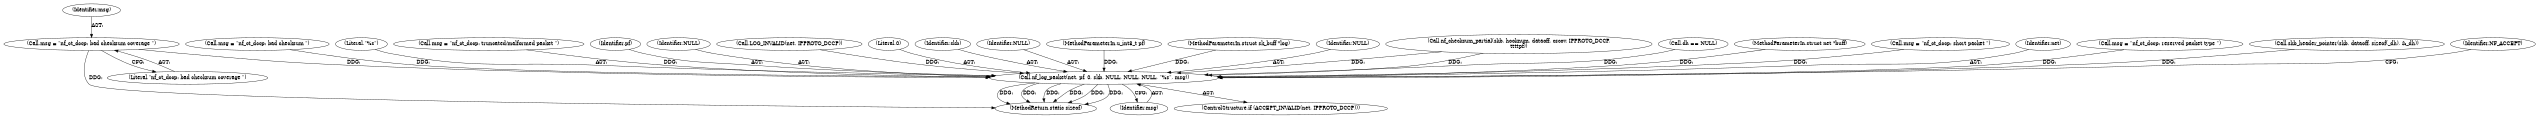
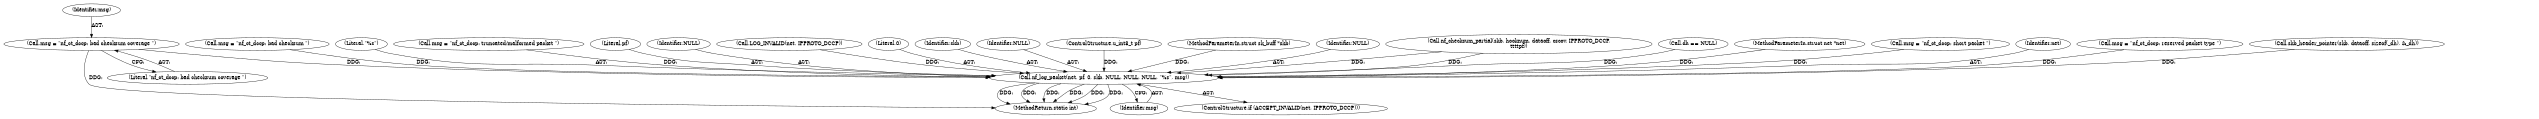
(615, 44) -> (615, 44)
(1104, 44) -> (1104, 44)
(1239, 44) -> (1239, 44)
(1800, 44) -> (1800, 44)
(2493, 44) -> none
(1046, 109) -> (1046, 109)
